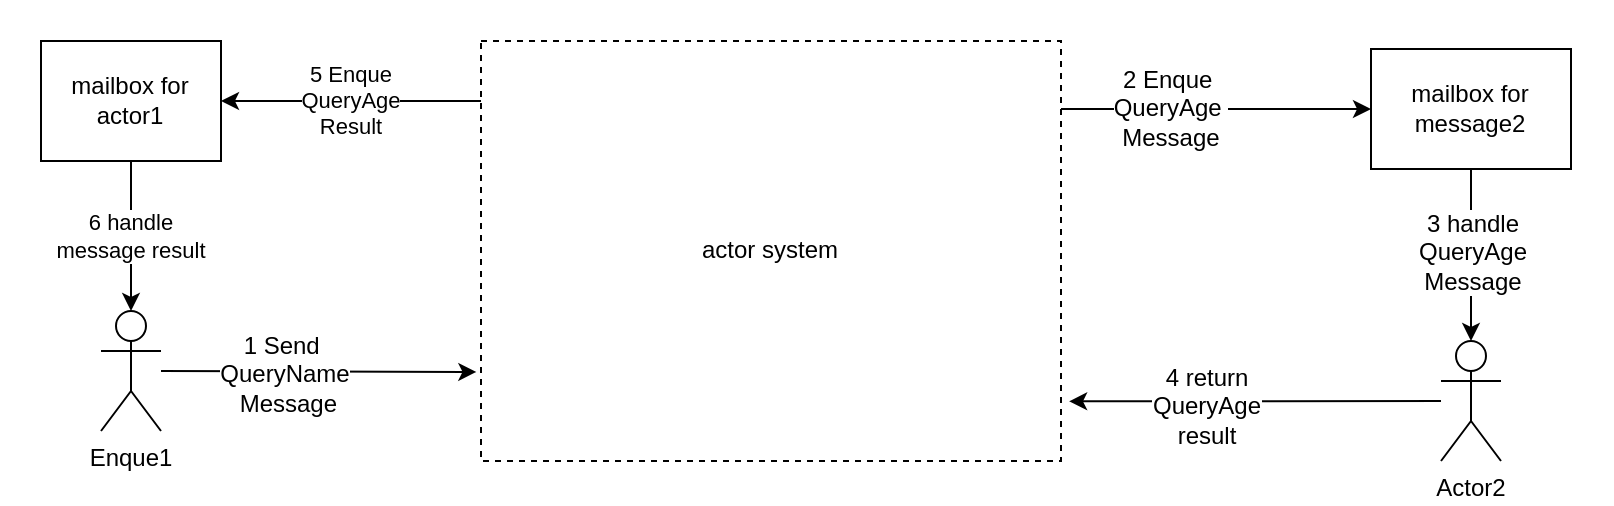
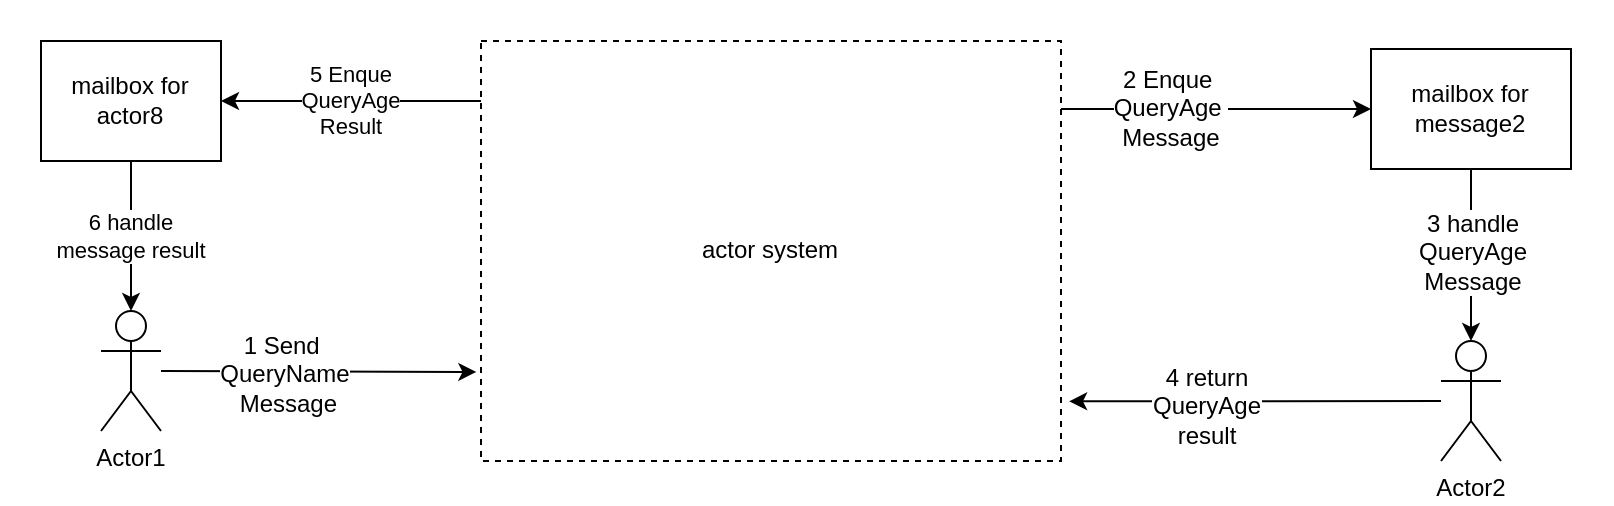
(131, 101) -> (131, 101)
(132, 459) -> (132, 459)
